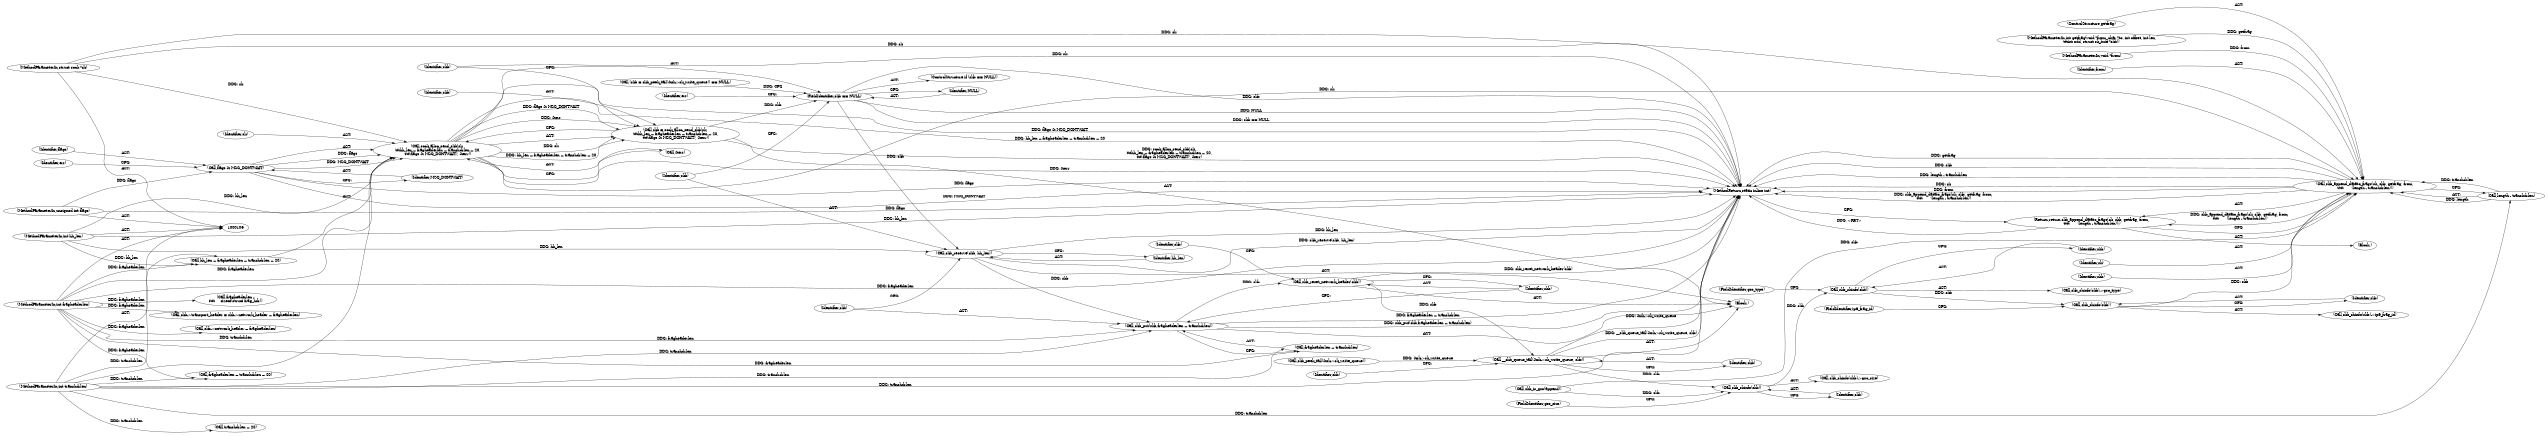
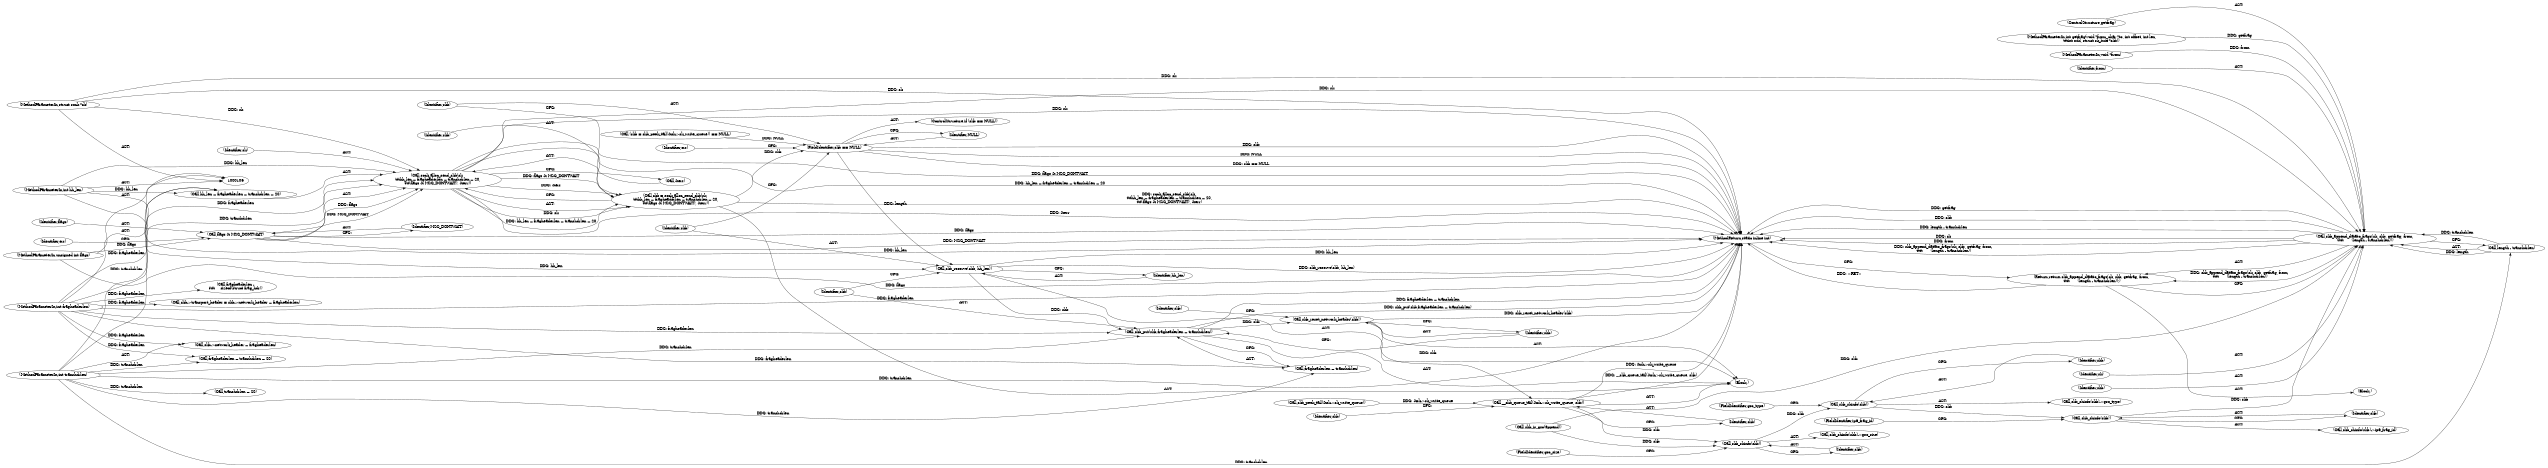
(773, 87) -> (773, 139)
(895, 157) -> (895, 204)
(144, 316) -> (128, 361)
